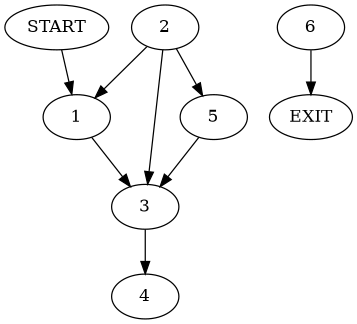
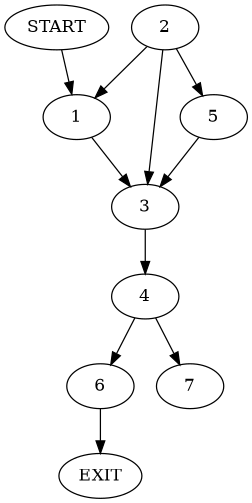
none -> (126, 336)
none -> (190, 386)
